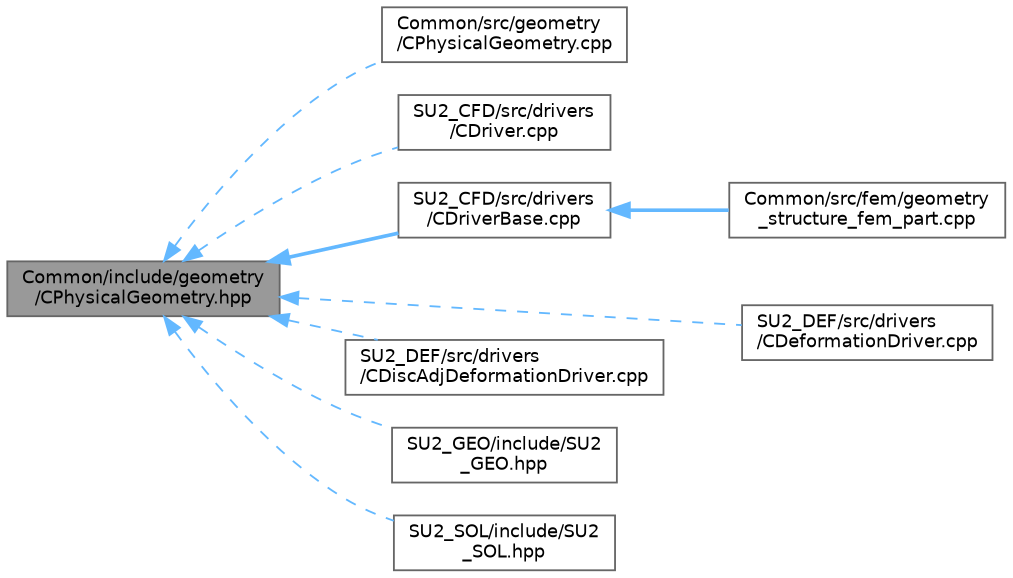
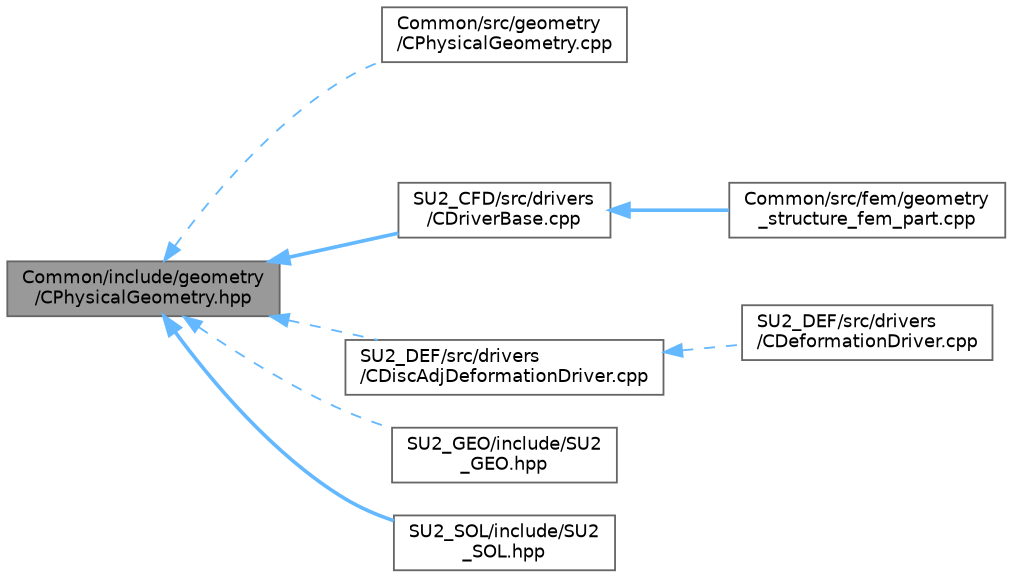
(504, 122) -> none
(520, 312) -> (712, 347)
(271, 442) -> (271, 442)
